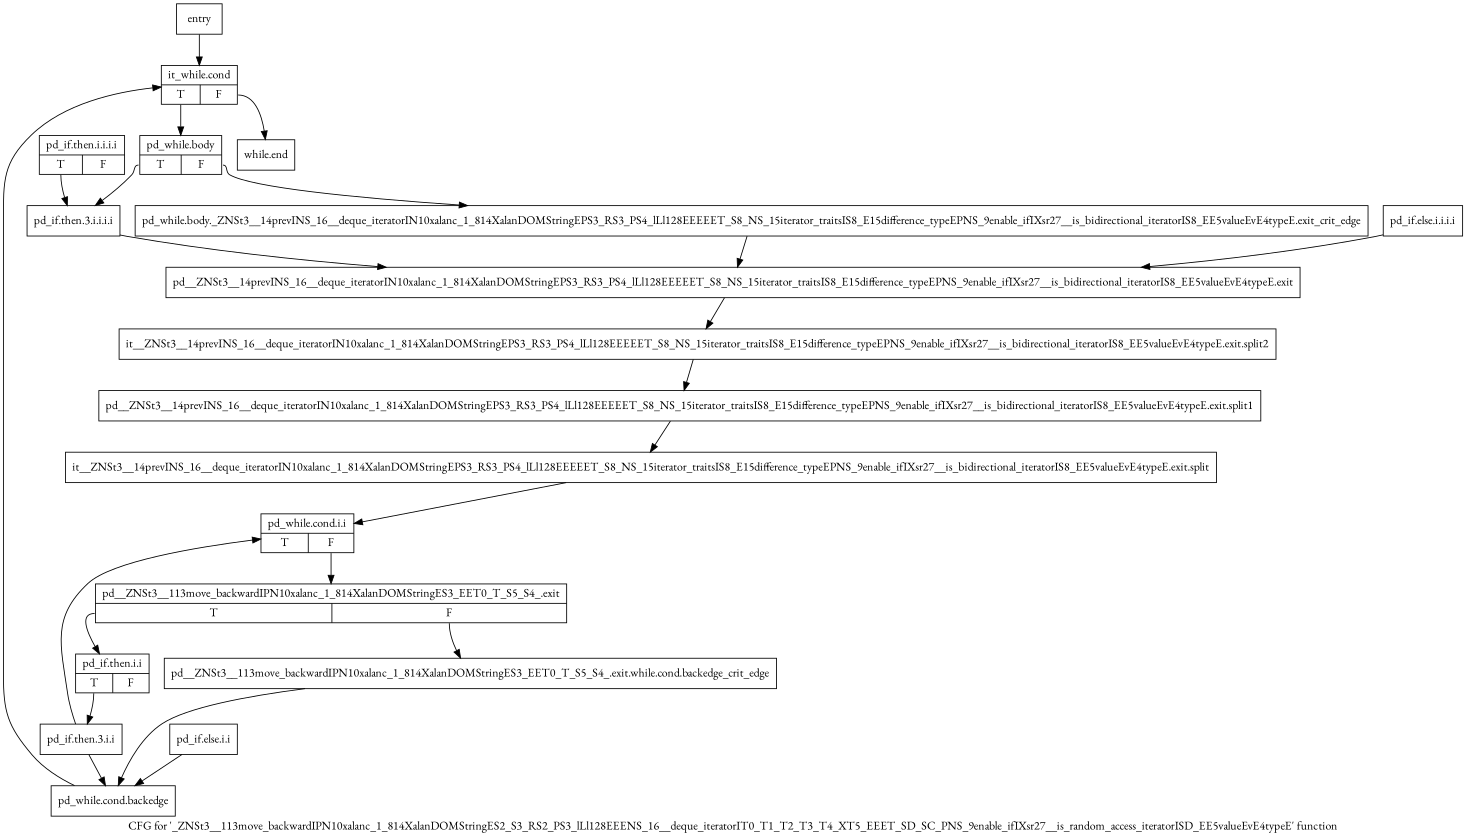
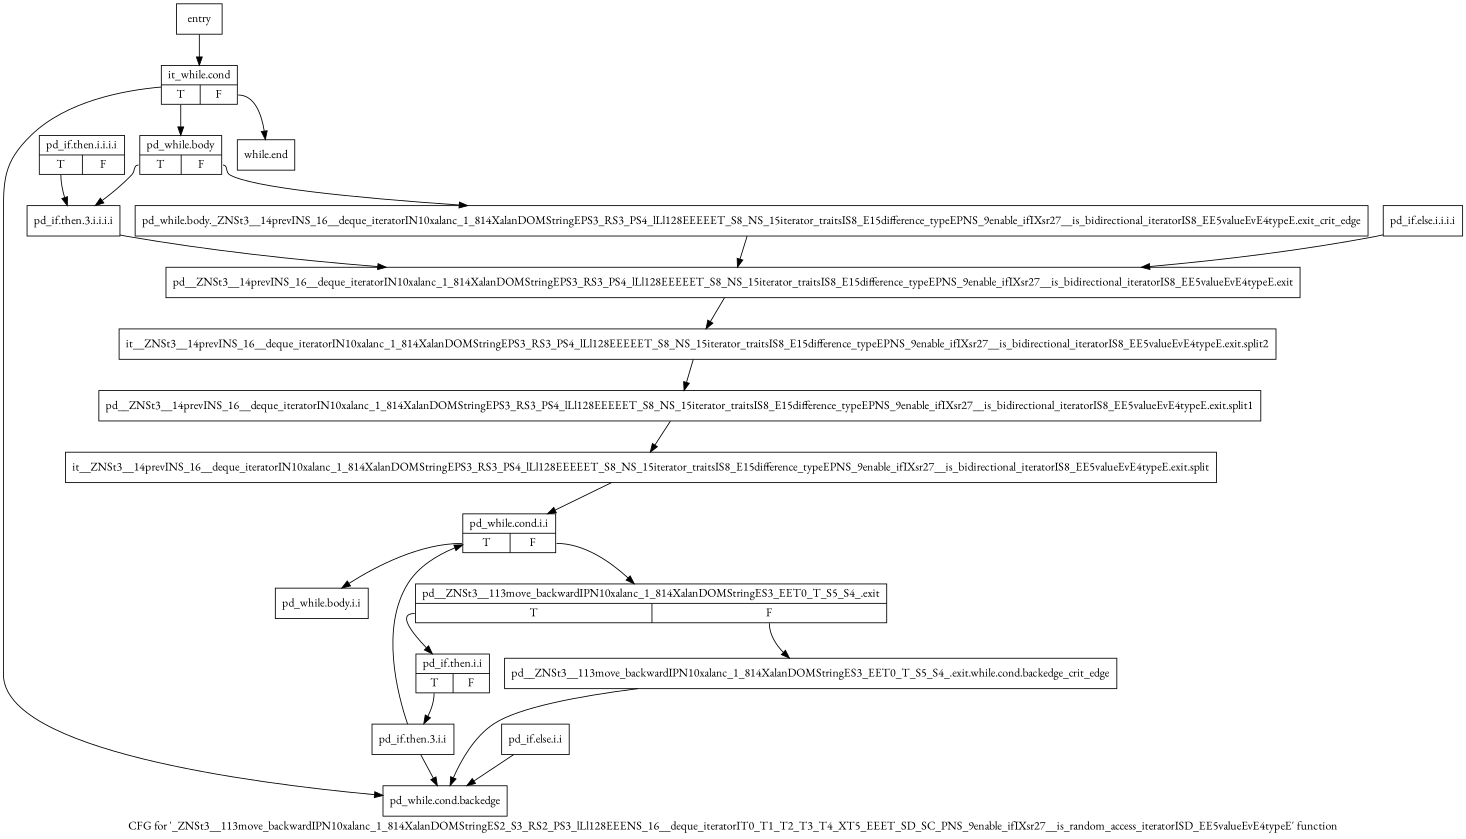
(3, 405) -> (3, 533)
none -> (322, 603)
